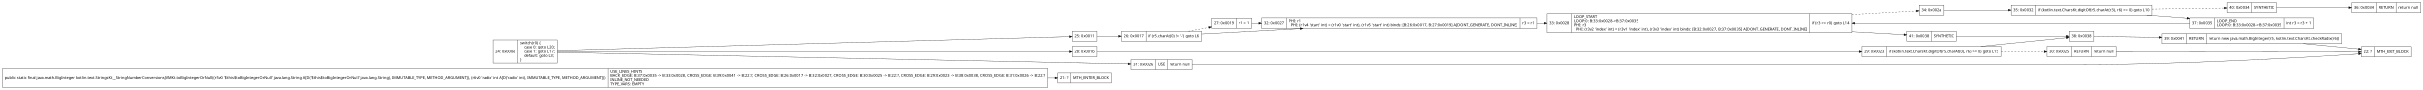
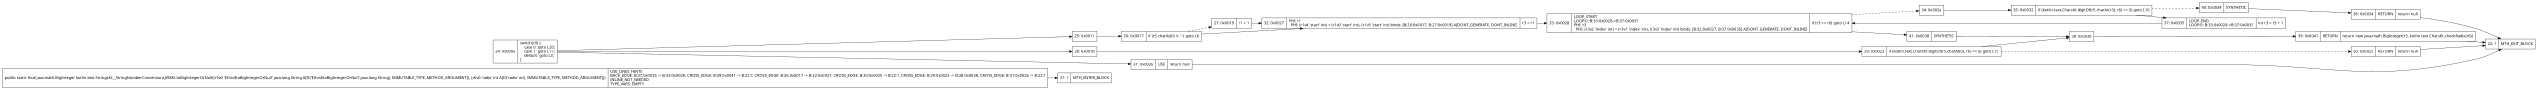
none -> (2460, 24)
